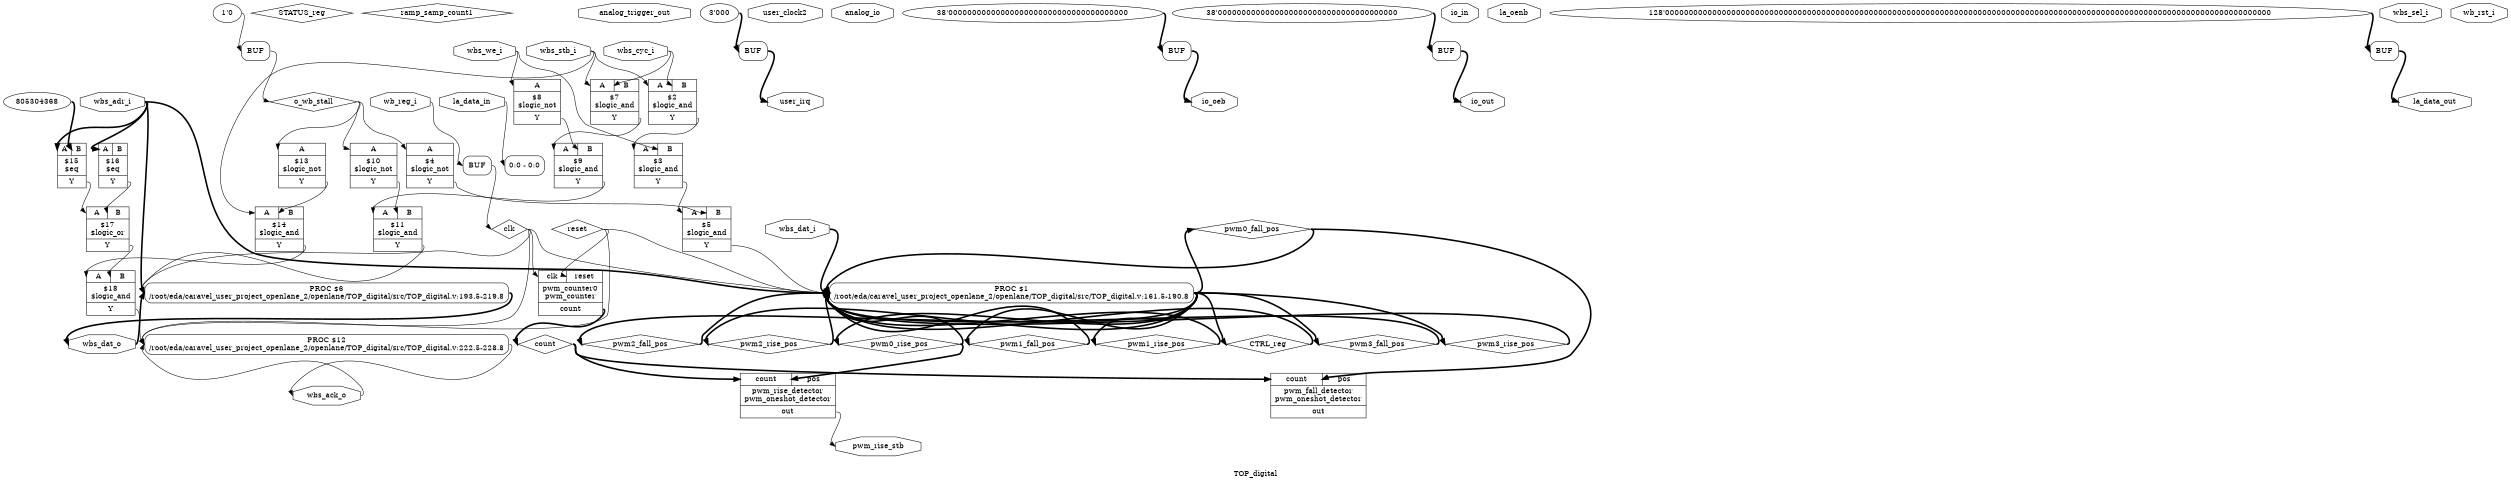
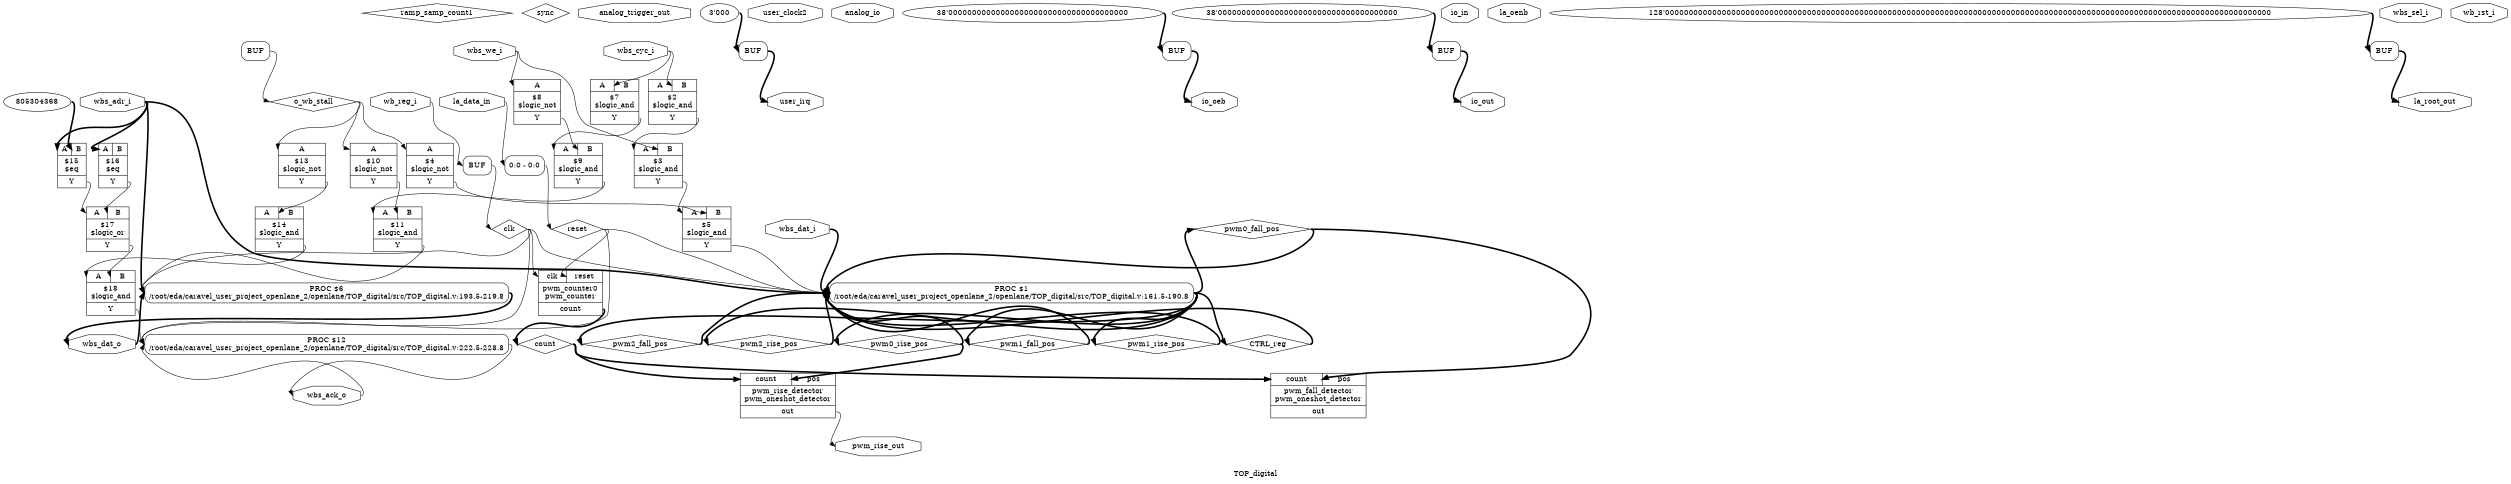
(227, 13) -> none
(302, 13) -> none
none -> (546, 13)
(558, 51) -> none
(2435, 102) -> (2435, 102)
none -> (548, 195)
(1377, 344) -> none
(1506, 344) -> none
(878, 446) -> (878, 446)
